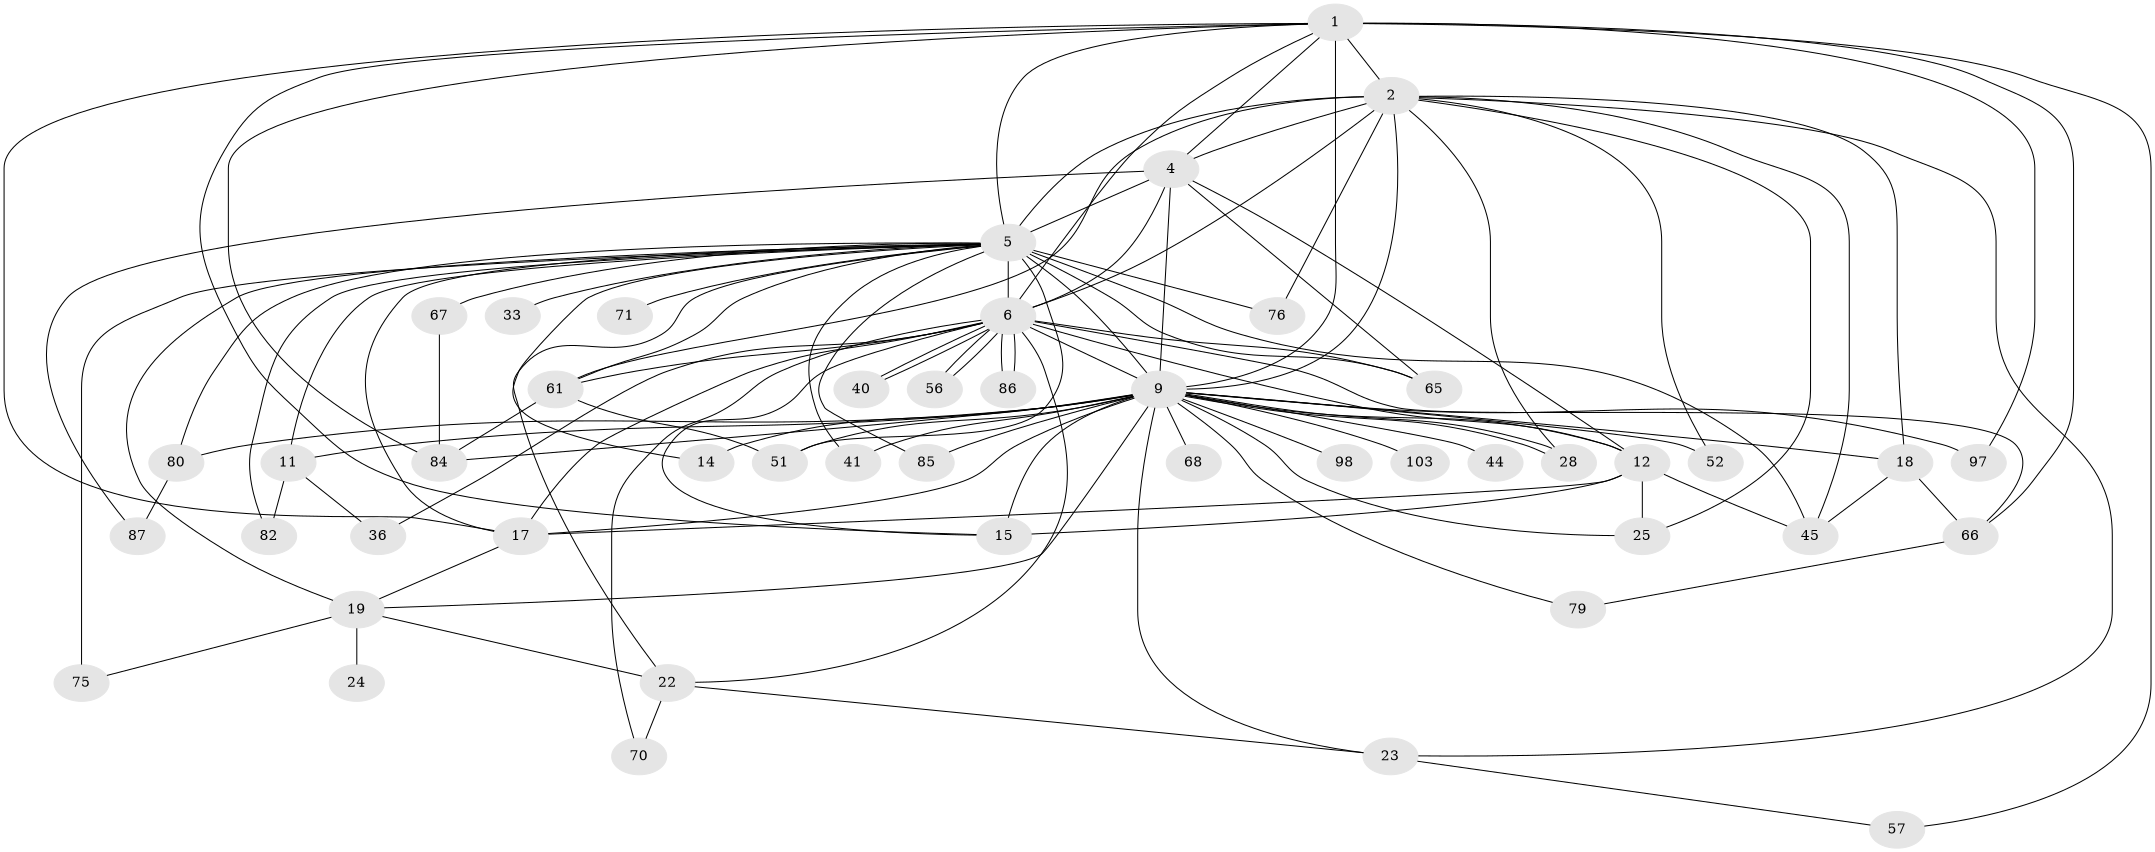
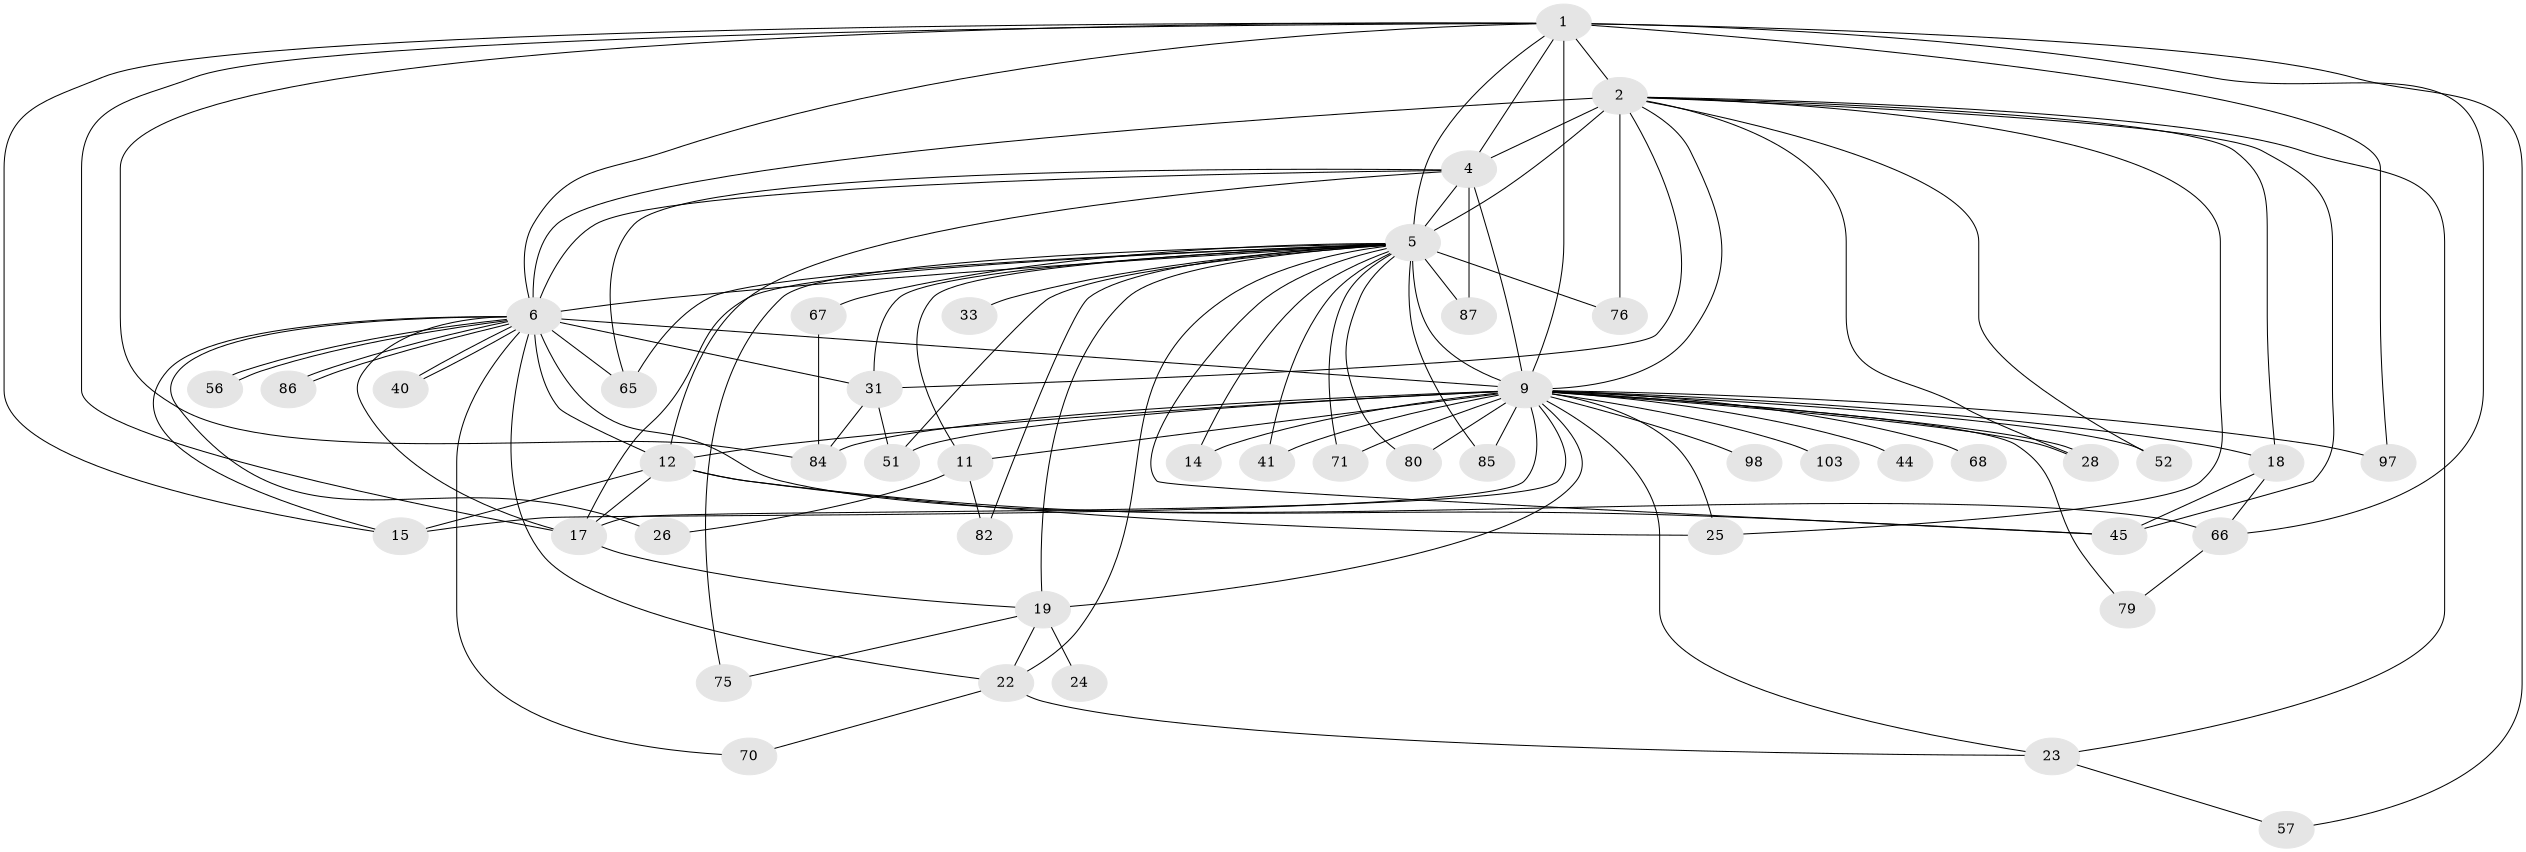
(556, 389) -> (875, 389)
none -> (1431, 423)
(160, 495) -> (1441, 279)
(378, 536) -> (663, 536)
